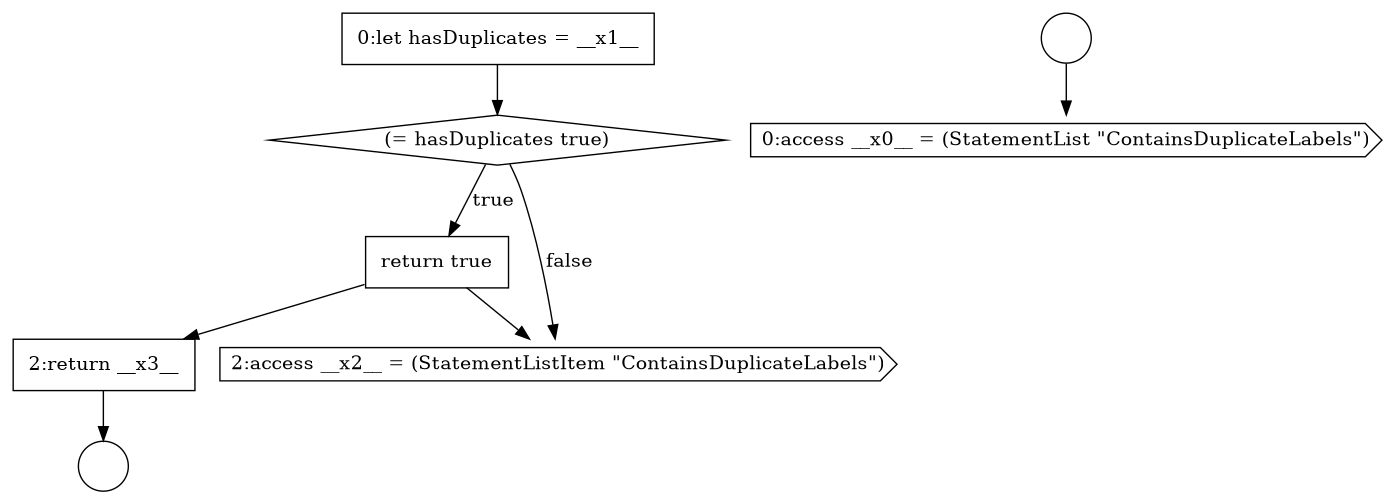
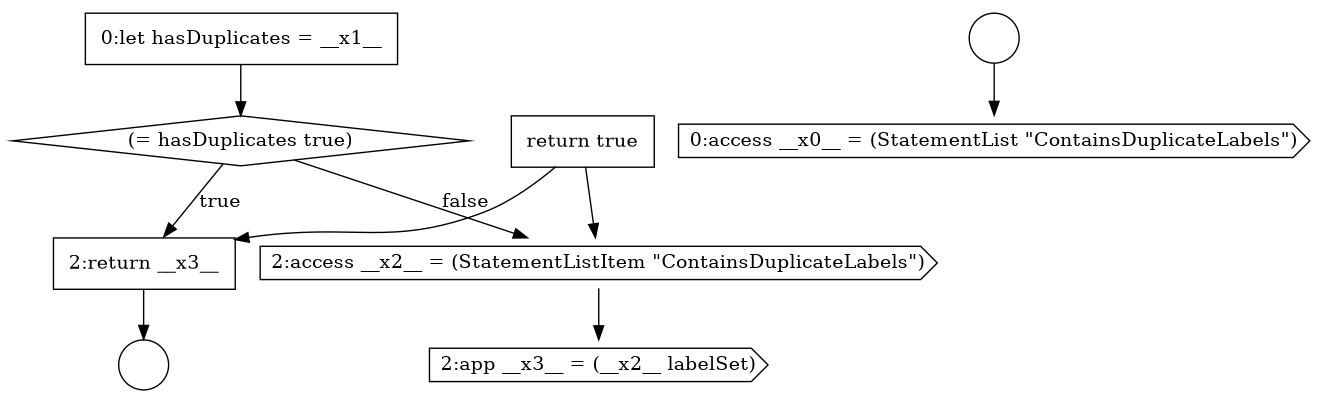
(471, 194) -> (198, 195)
none -> (599, 365)
